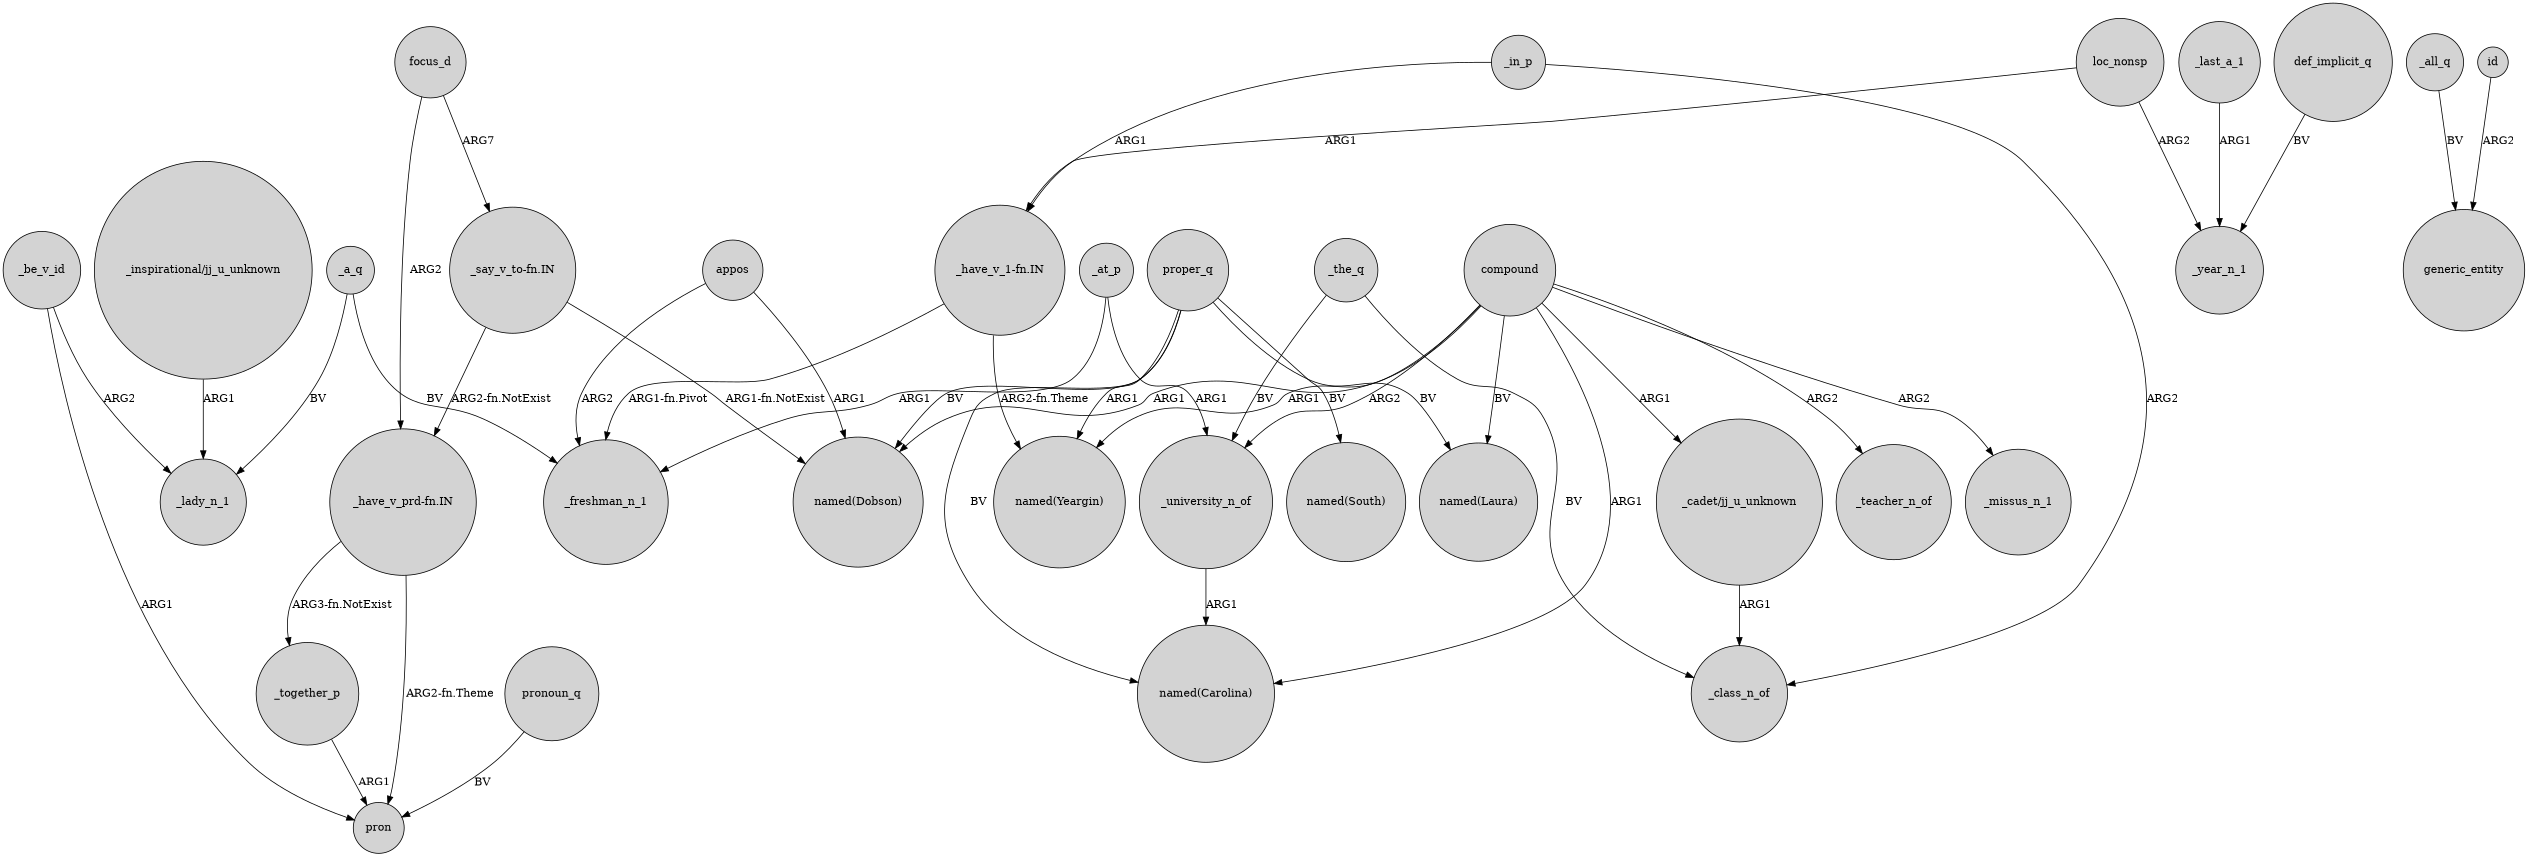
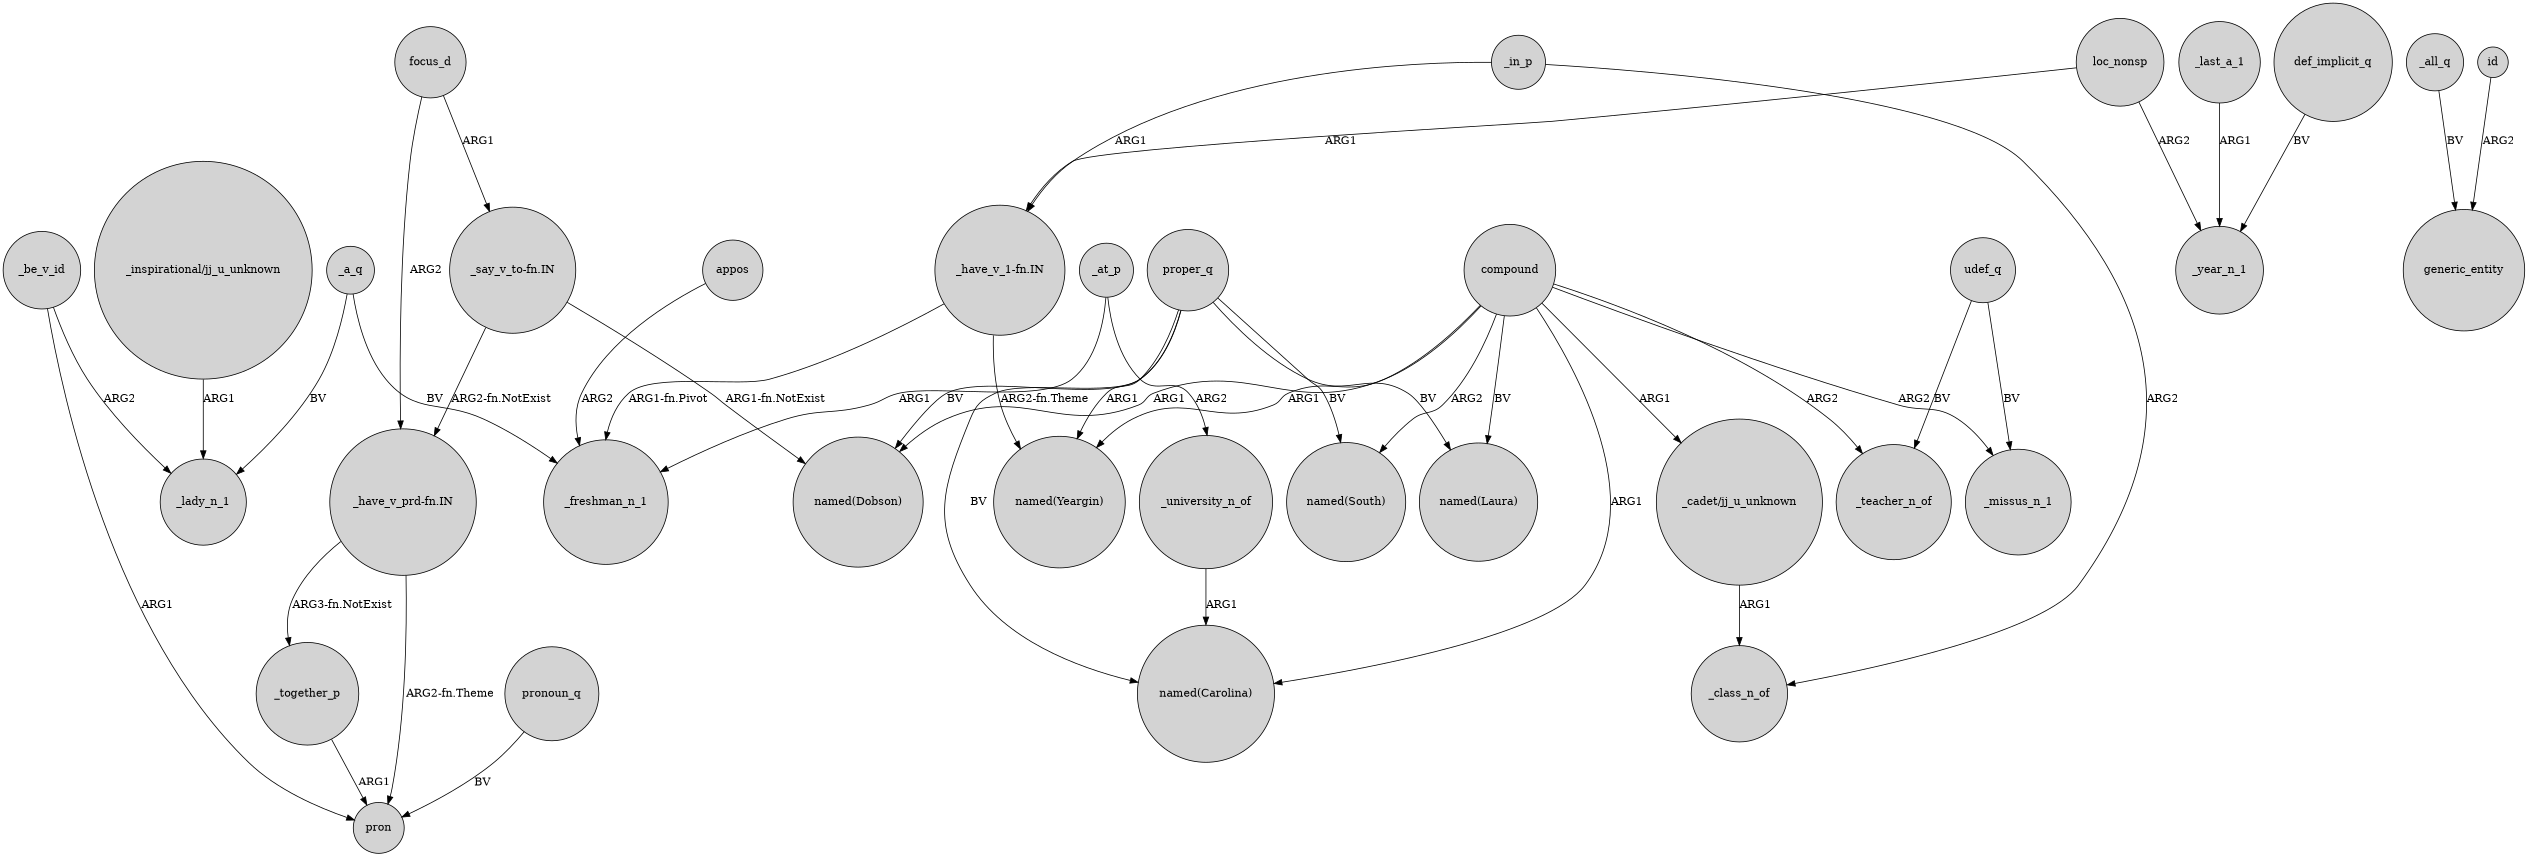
(479, 141) -> (479, 141)
(1346, 270) -> none
none -> (1983, 270)
(806, 356) -> none
(1374, 392) -> (1454, 392)
(1212, 399) -> (1212, 399)
